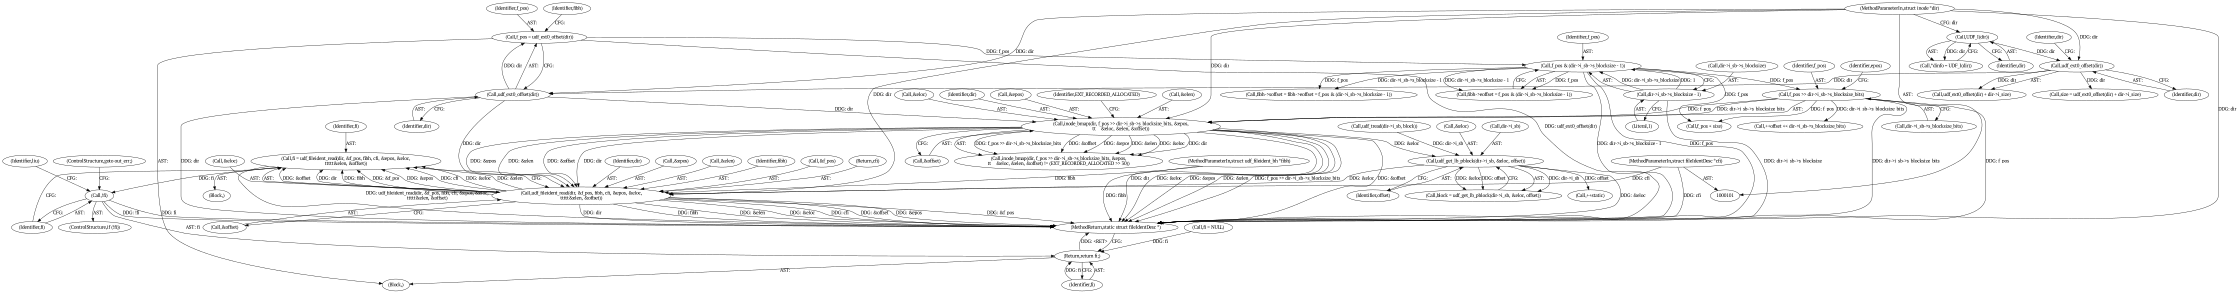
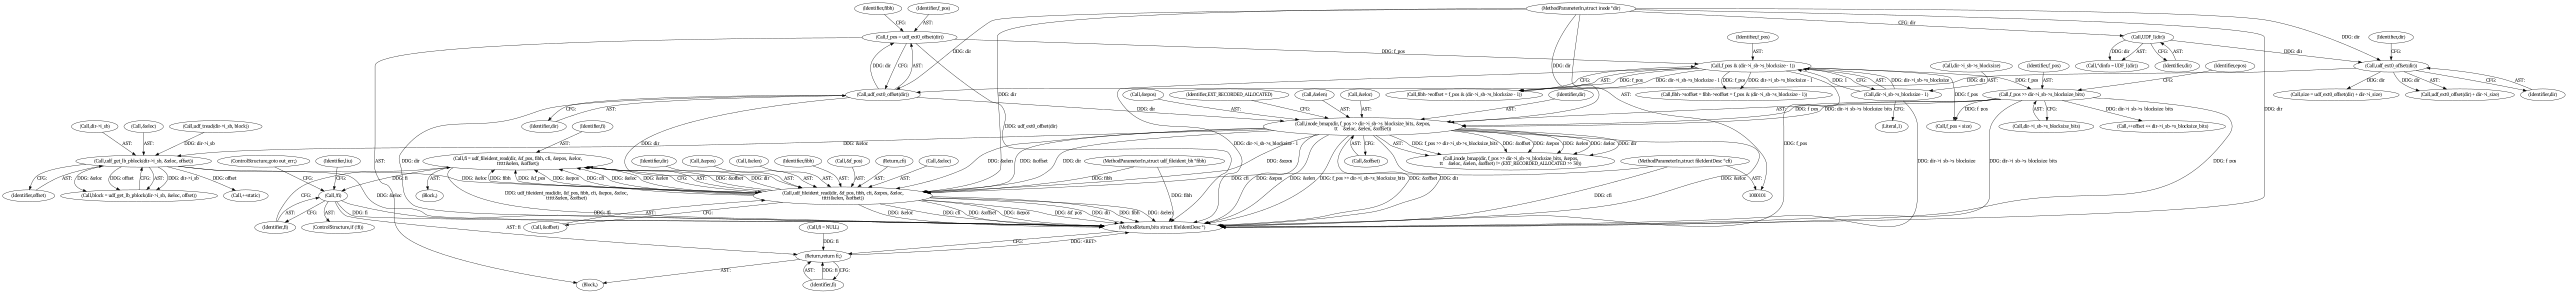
(1965, 55) -> none
(1634, 110) -> none
(1116, 227) -> (1162, 227)
